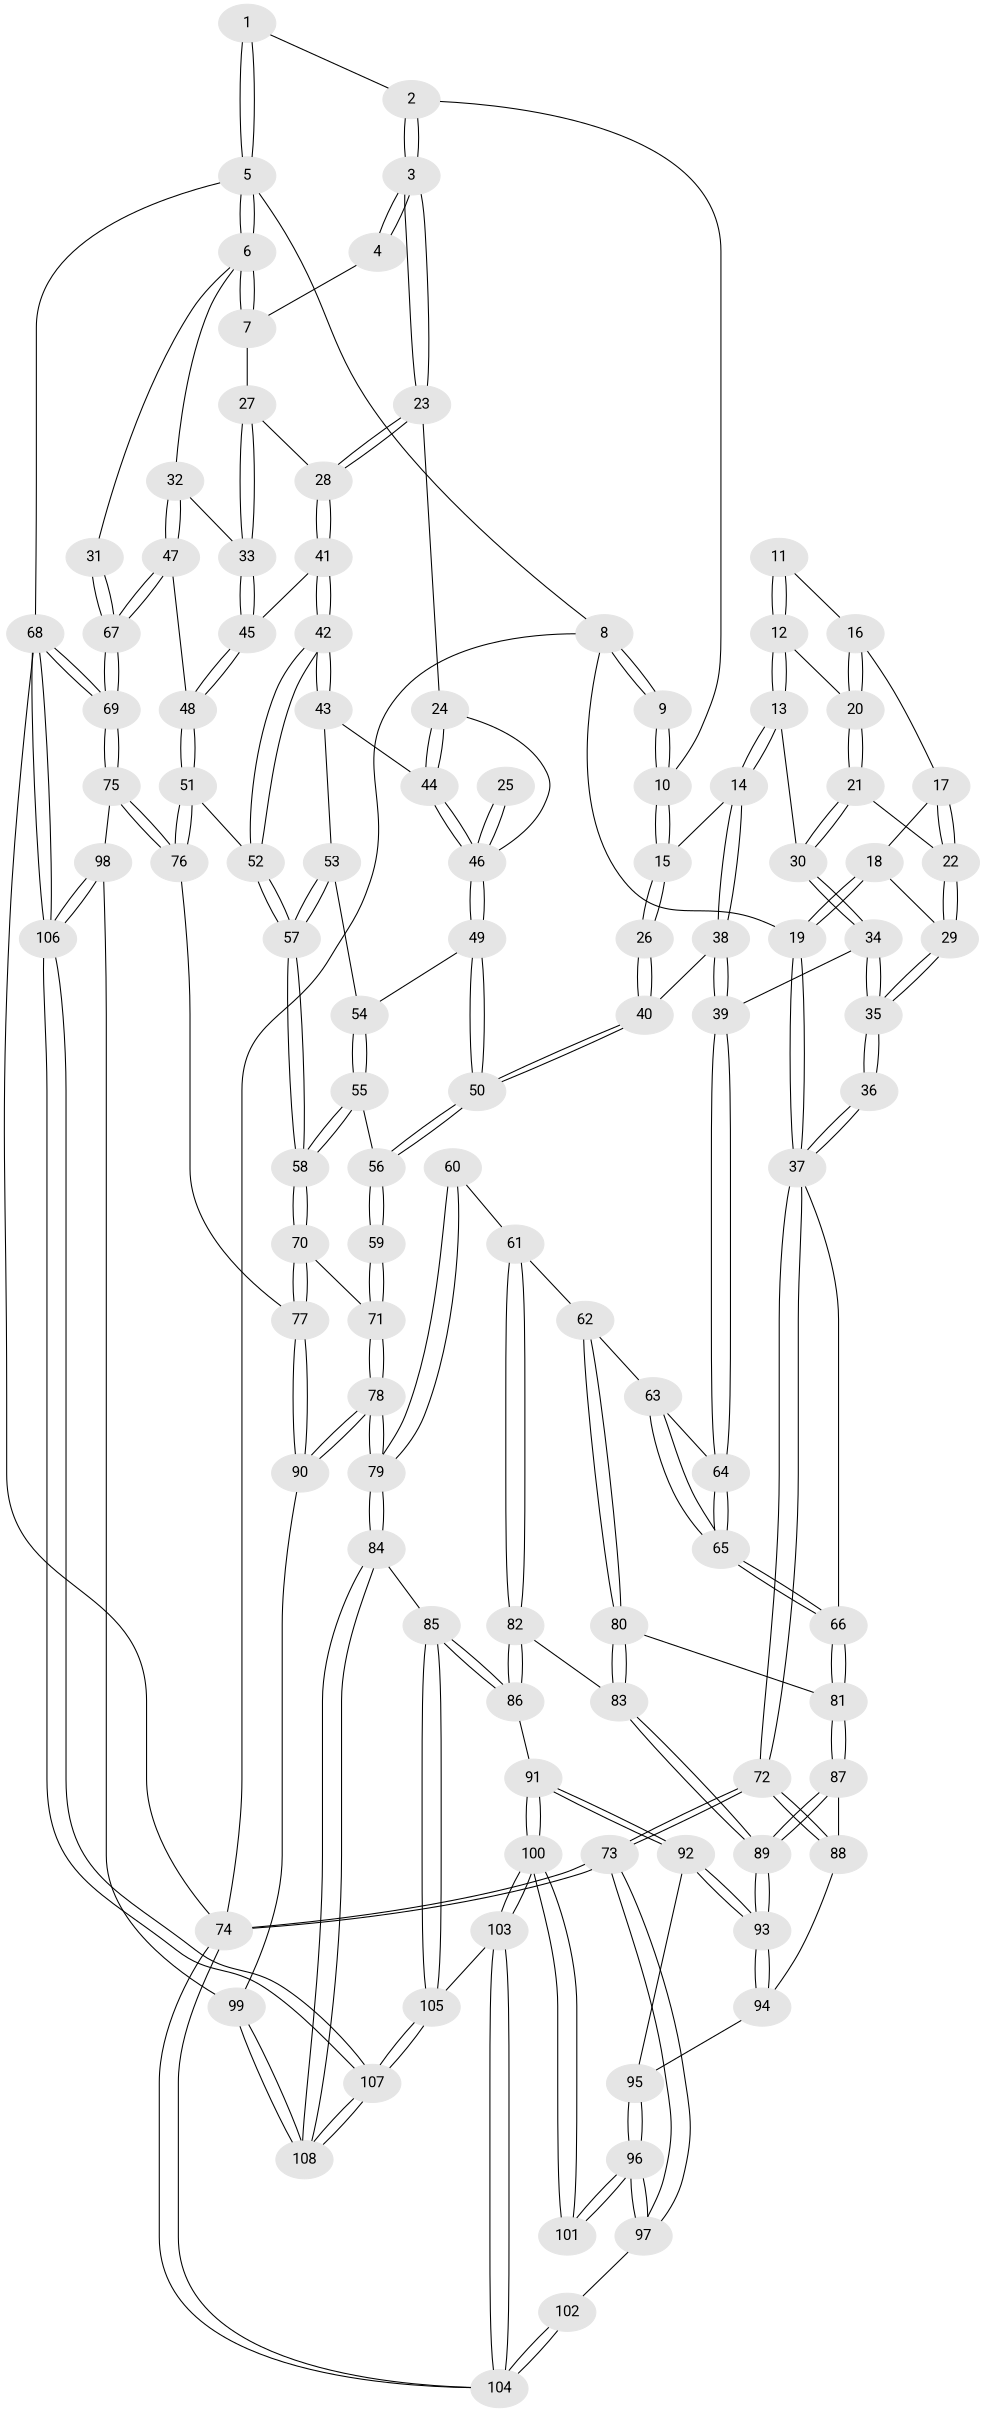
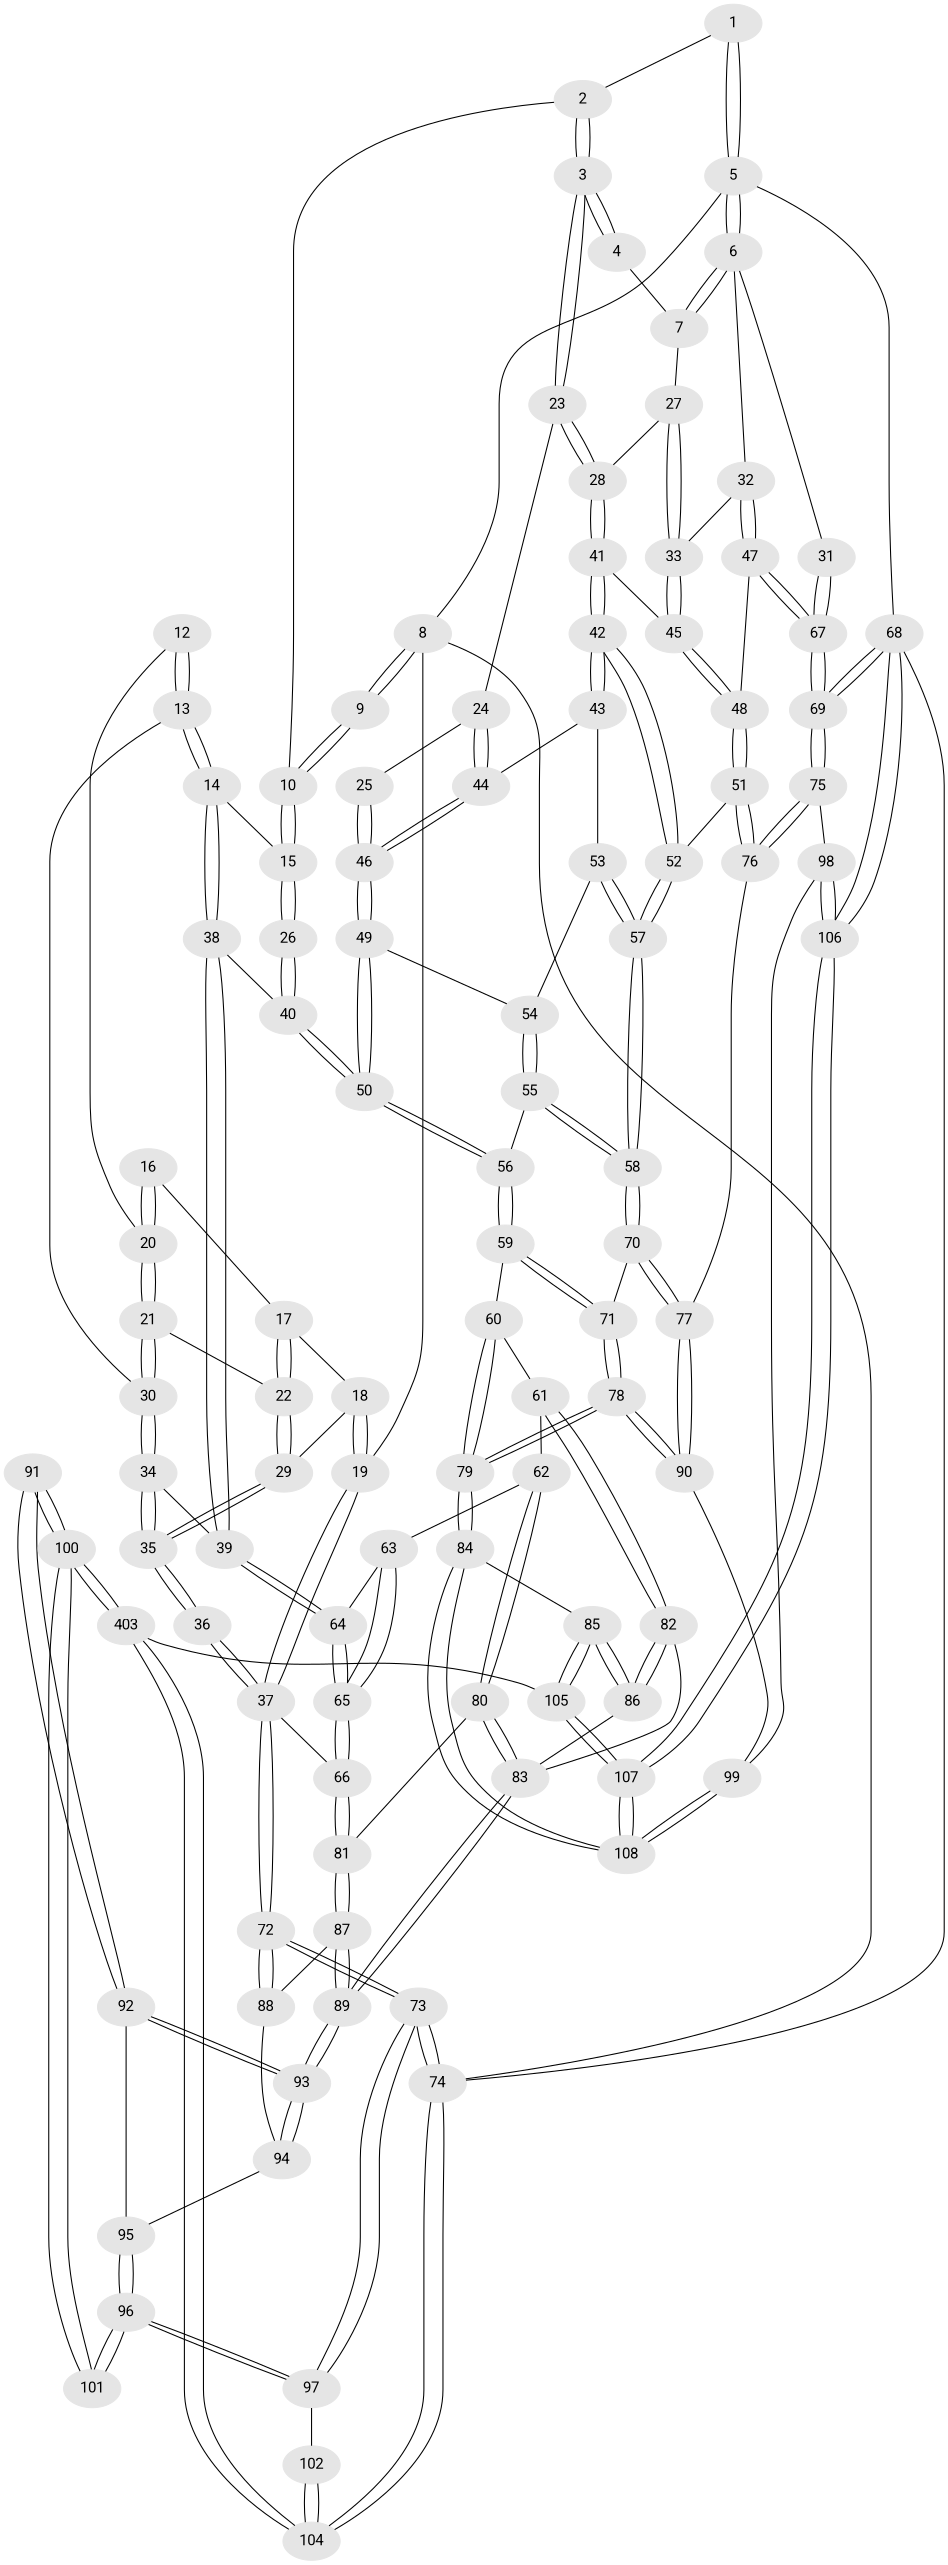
(779, 557) -> none
(546, 772) -> (430, 743)
none -> (500, 1282)
(524, 1740) -> (575, 1741)
(499, 1931) -> (126, 1626)
